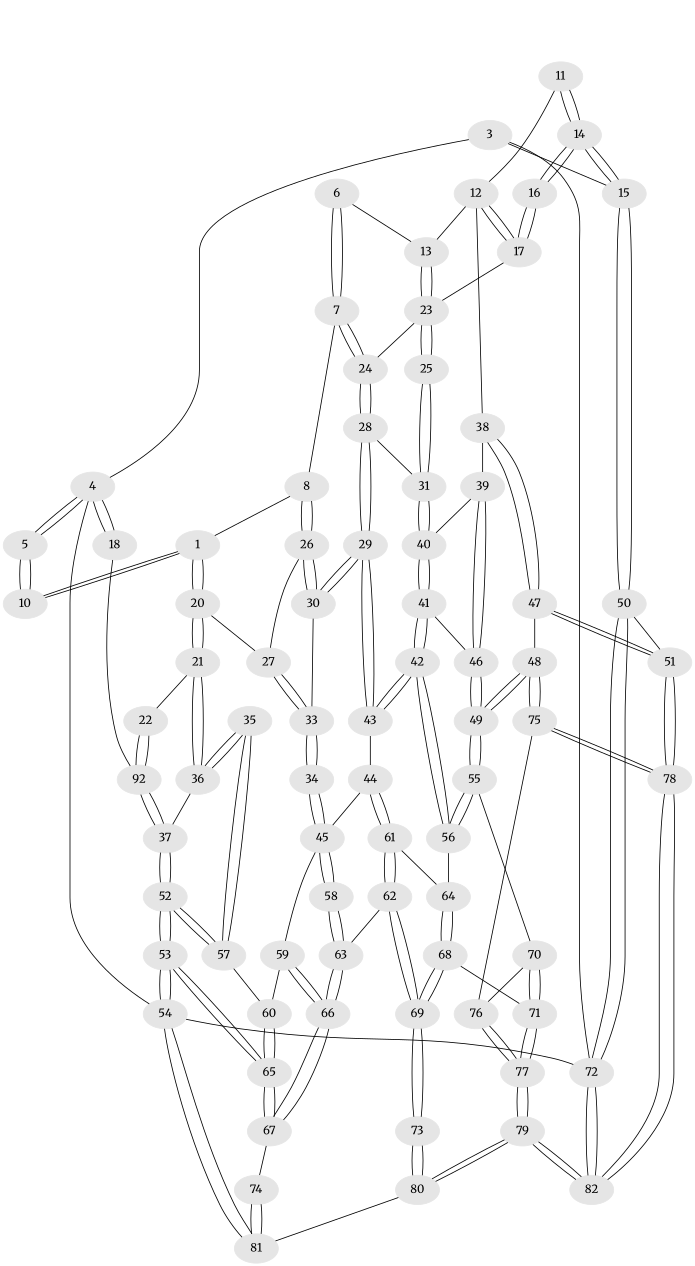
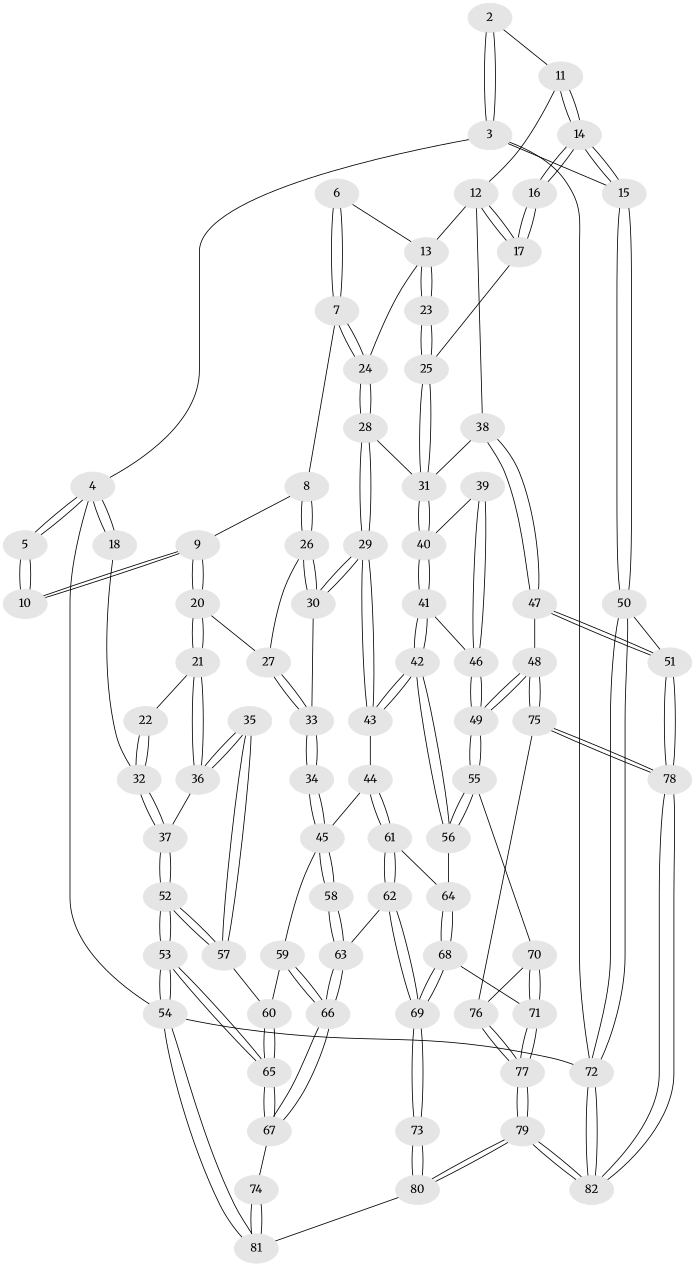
none -> (490, 18)
(473, 282) -> (473, 311)
(396, 340) -> (391, 309)
(483, 457) -> (453, 457)
(198, 545) -> (198, 545)
(139, 780) -> (139, 780)
